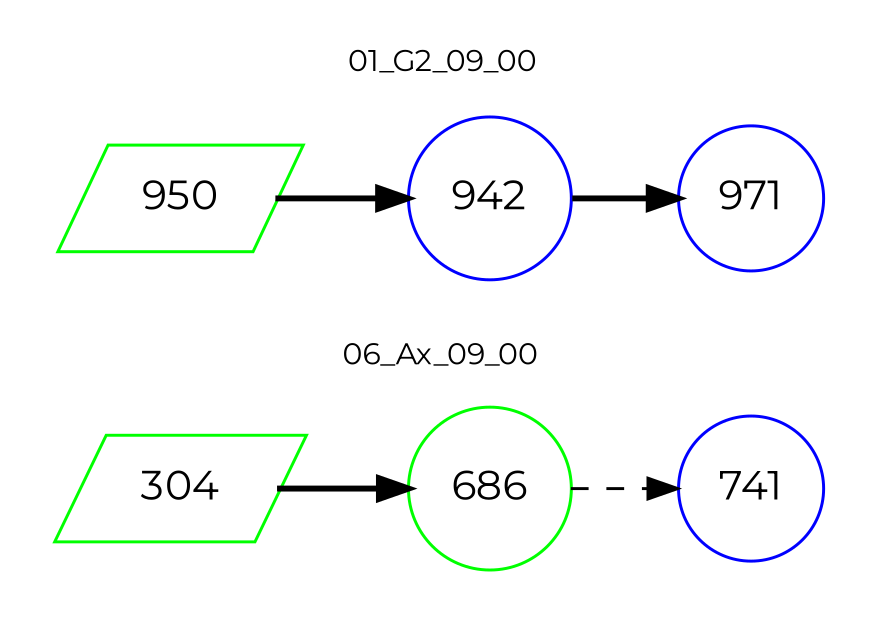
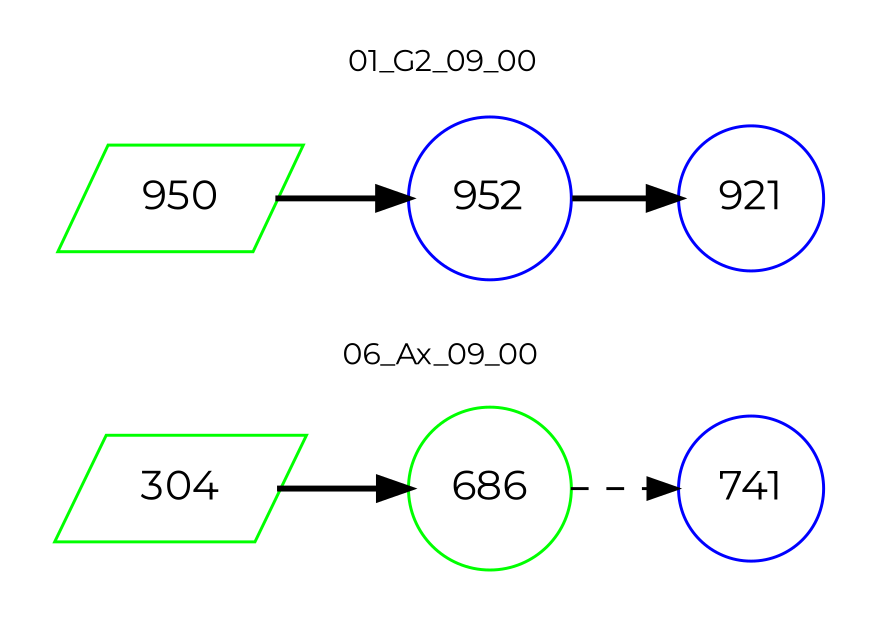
(490, 198) -> (490, 198)
(751, 198) -> (751, 198)
